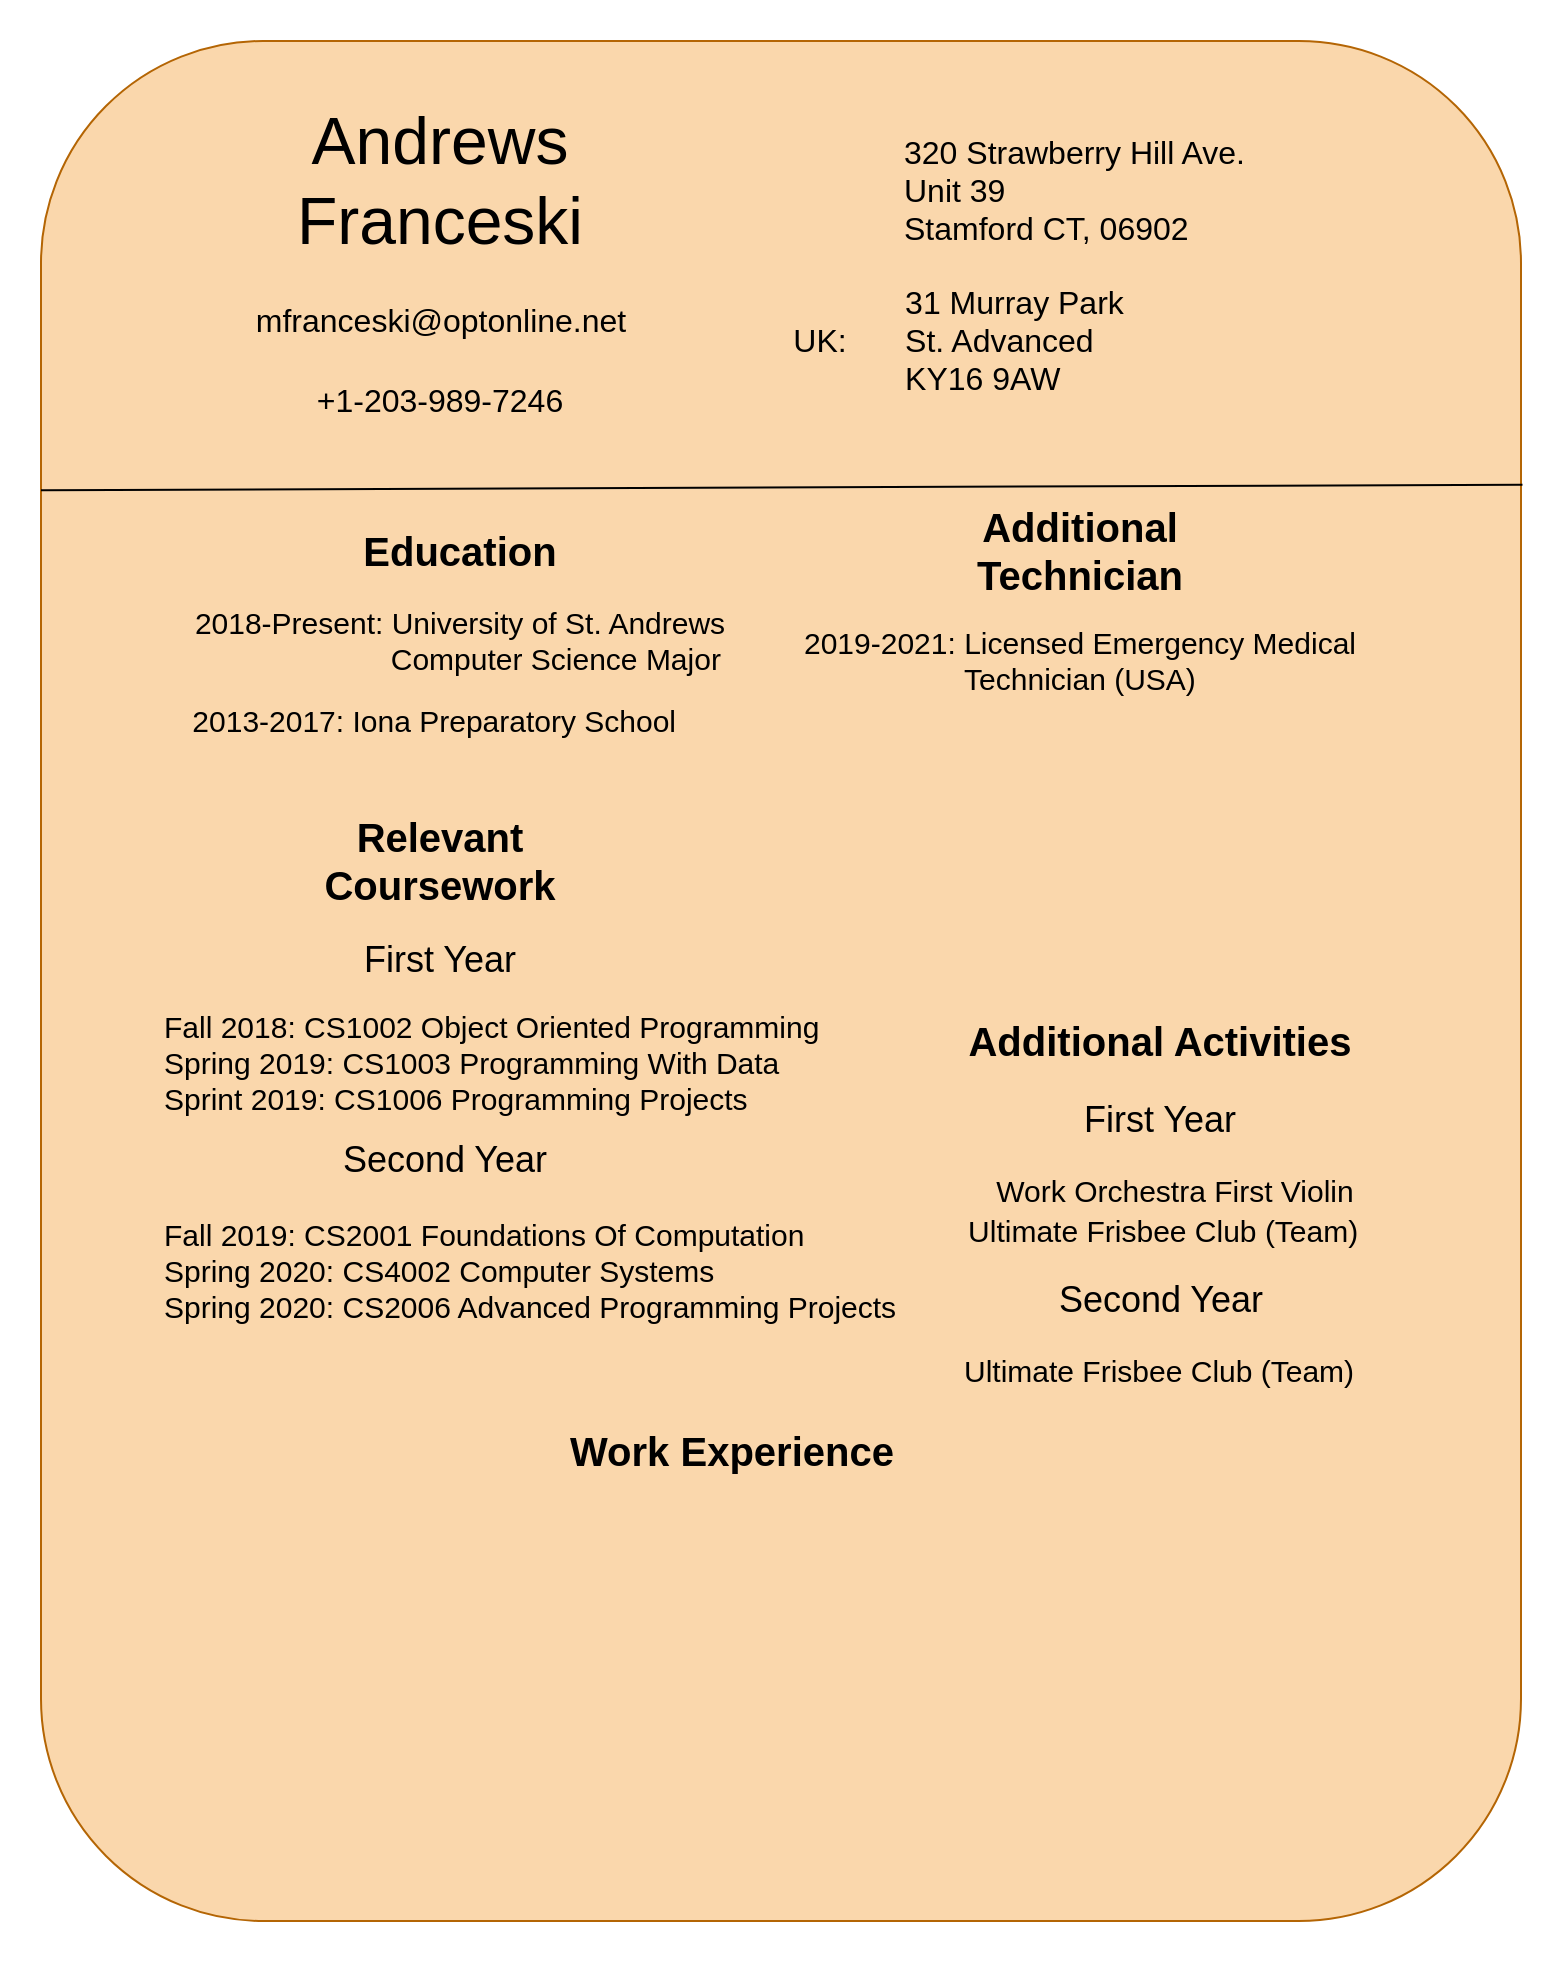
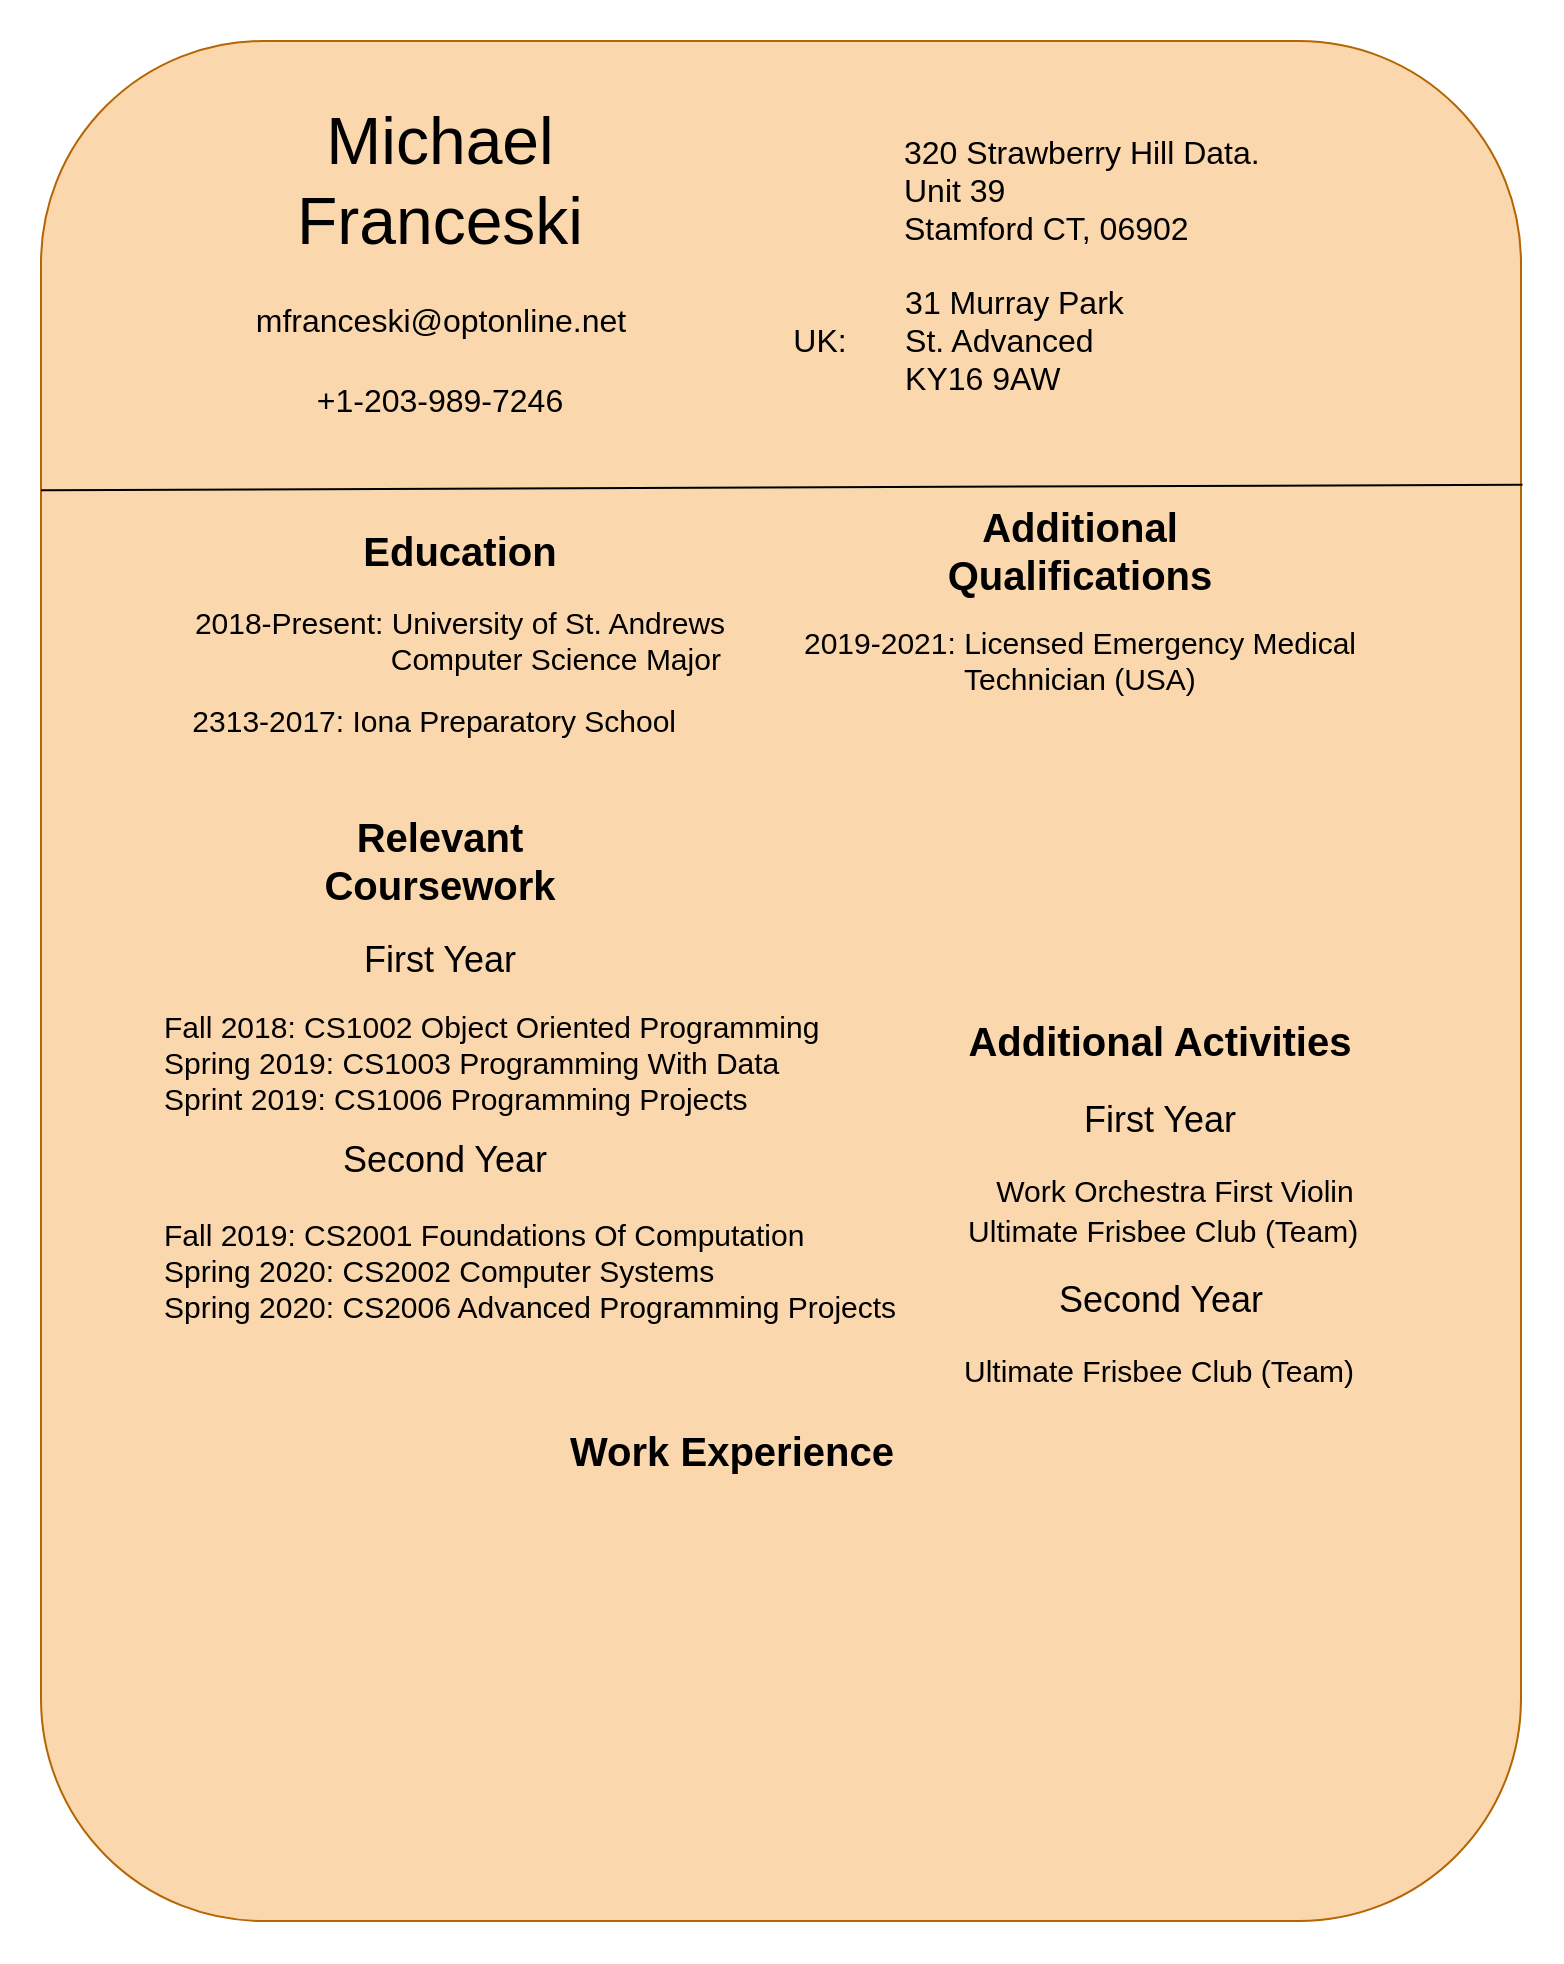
(441, 181) -> (441, 181)
(1044, 191) -> (1051, 191)
(1081, 551) -> (1081, 551)
(431, 721) -> (431, 721)
(469, 1271) -> (469, 1271)
